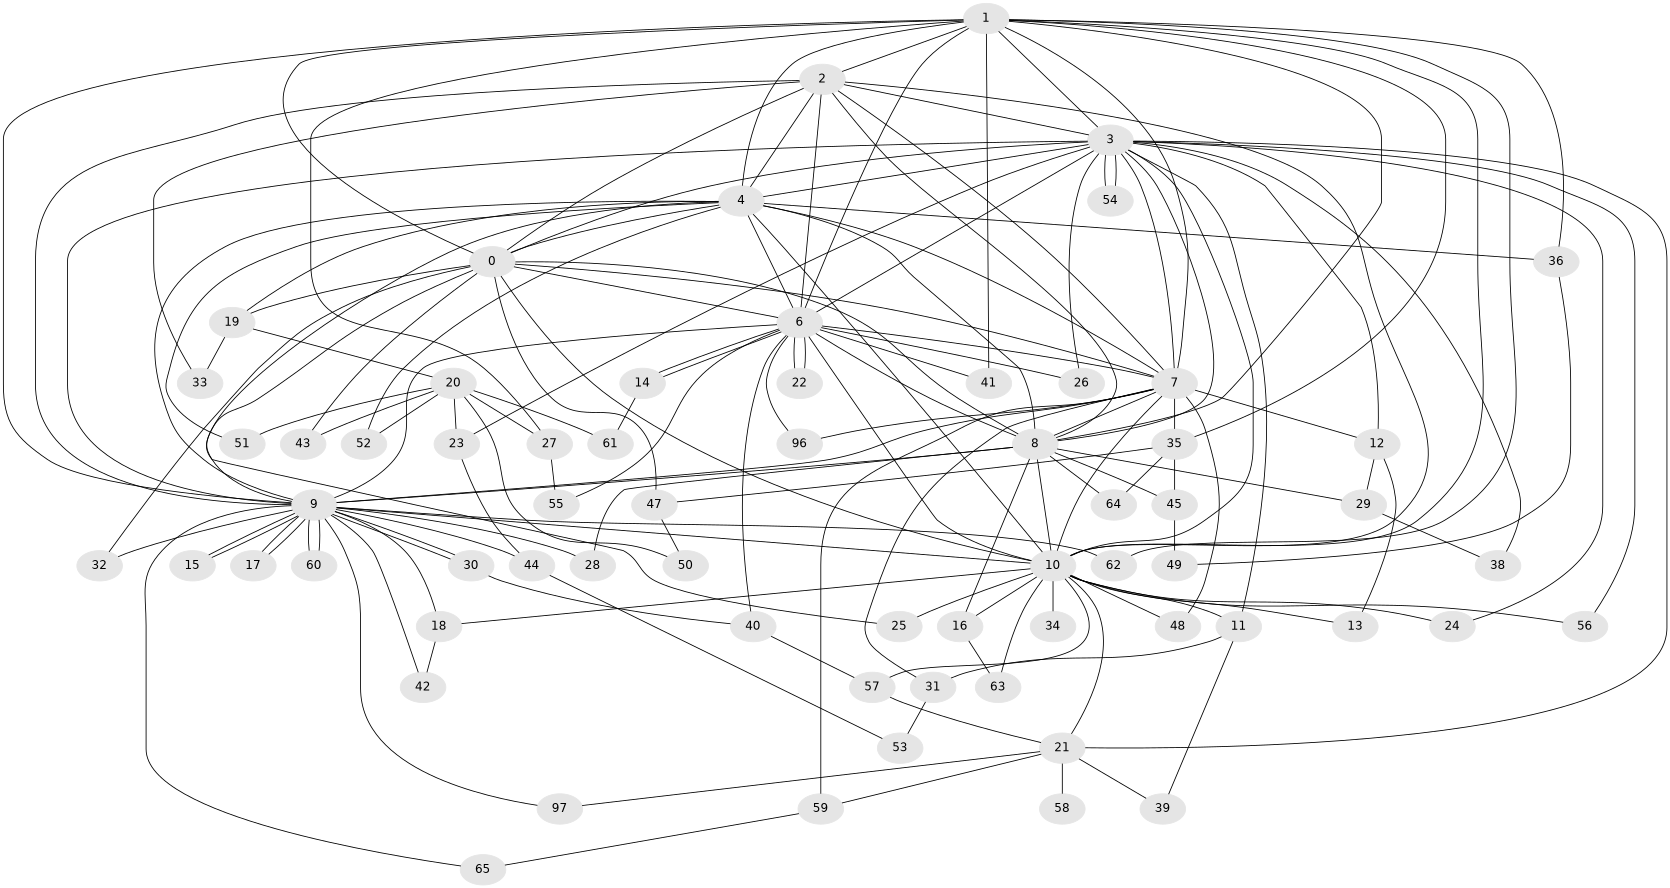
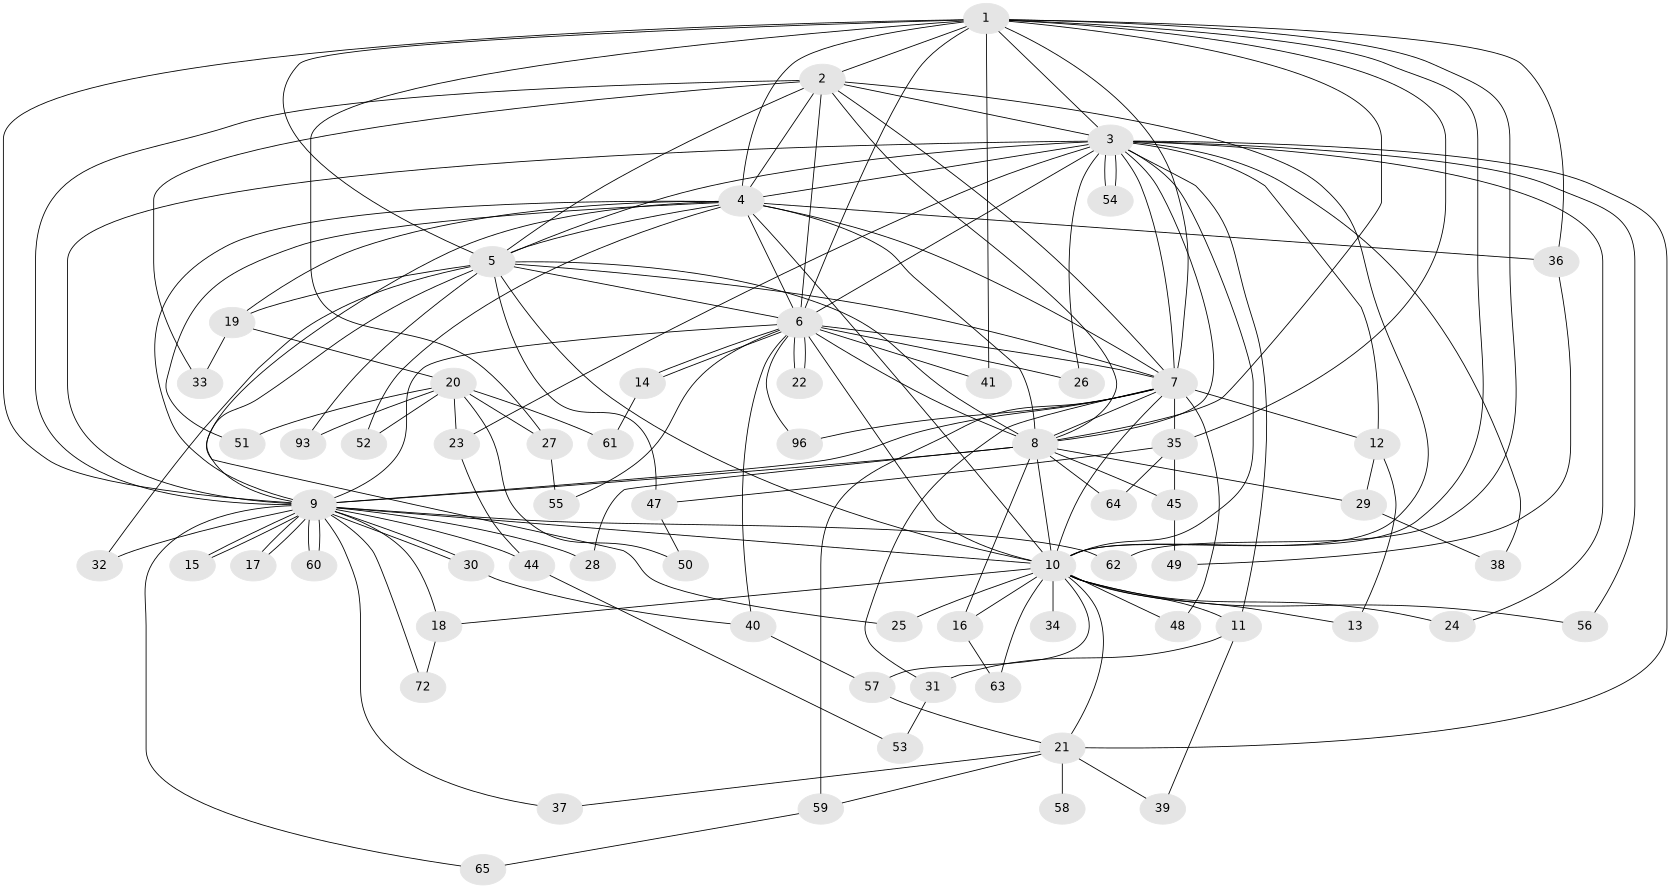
(492, 262) -> (492, 262)
(303, 444) -> (303, 444)
(423, 687) -> (423, 687)
(560, 809) -> (560, 809)
